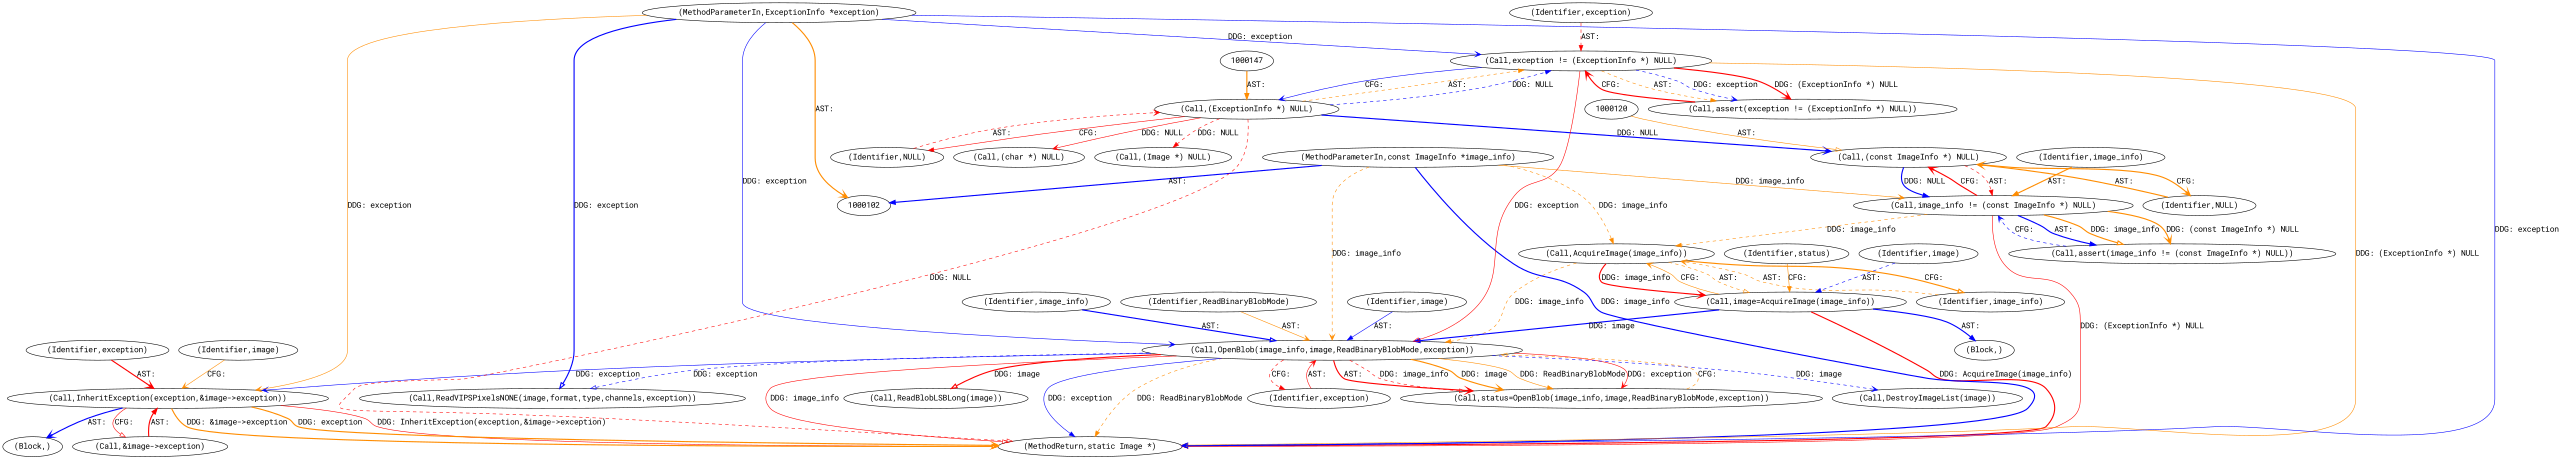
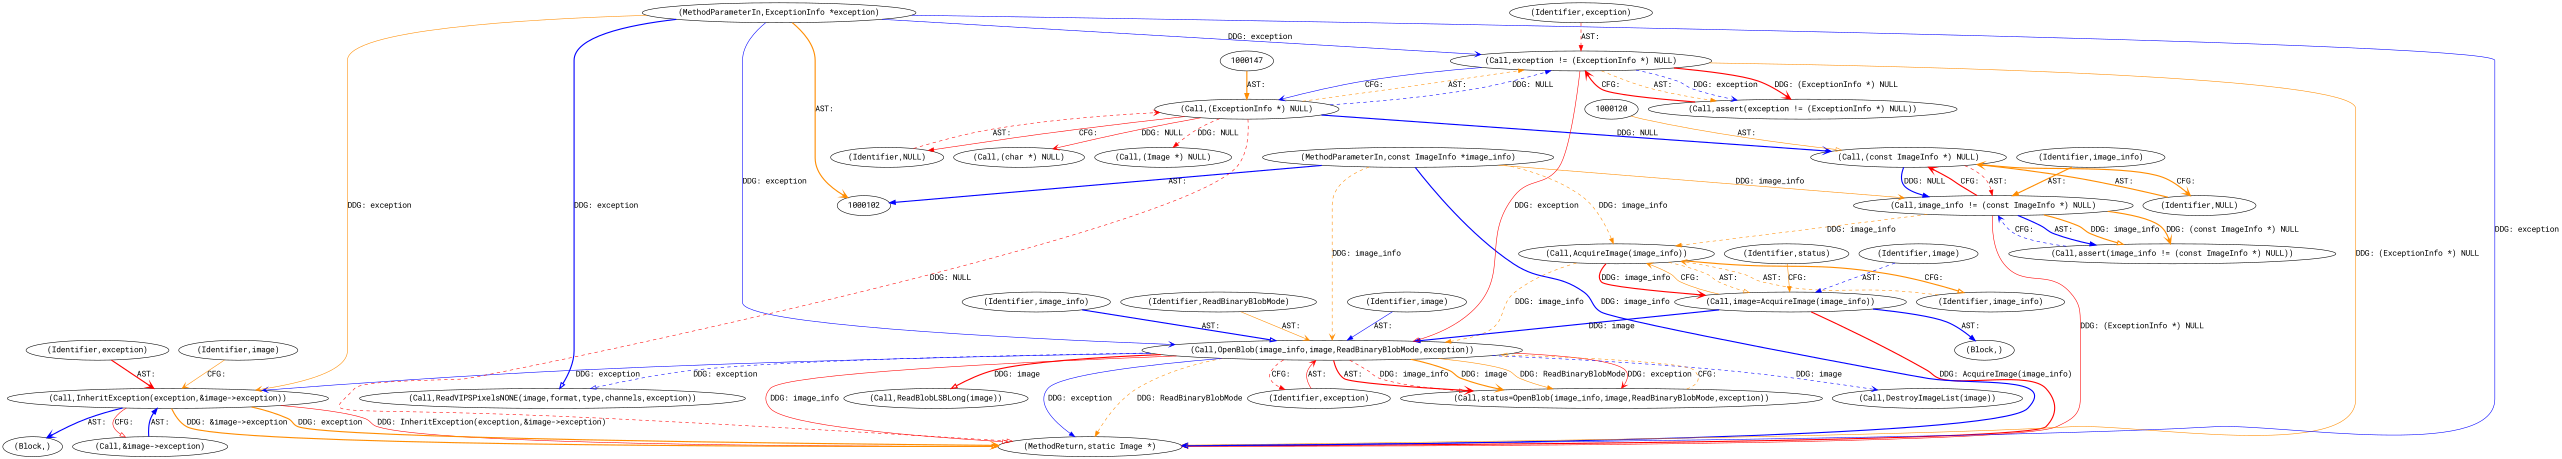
(149, 424) -> (149, 424)
